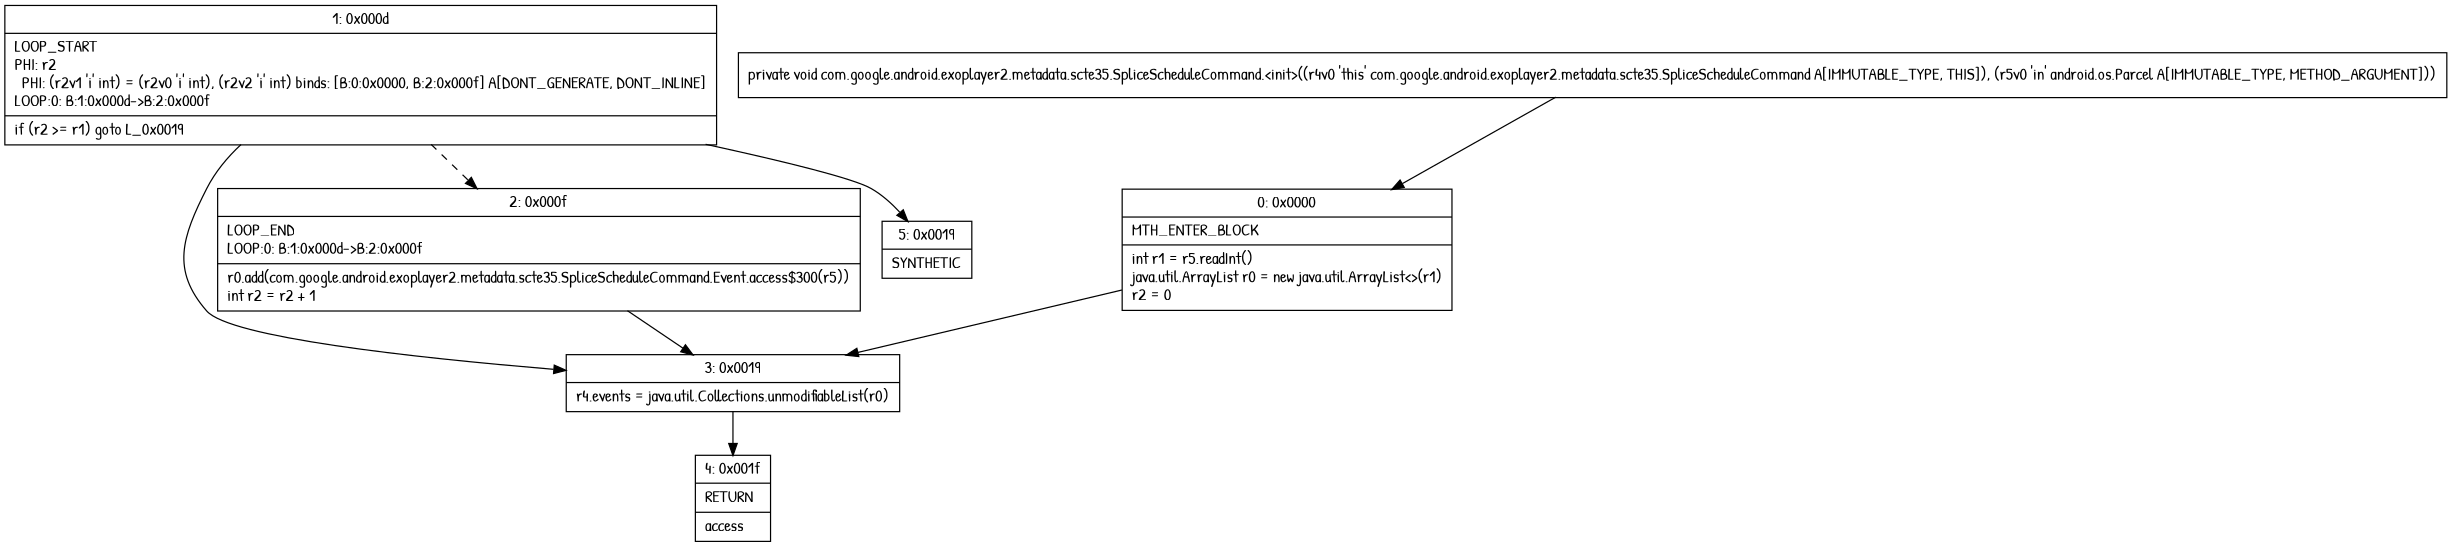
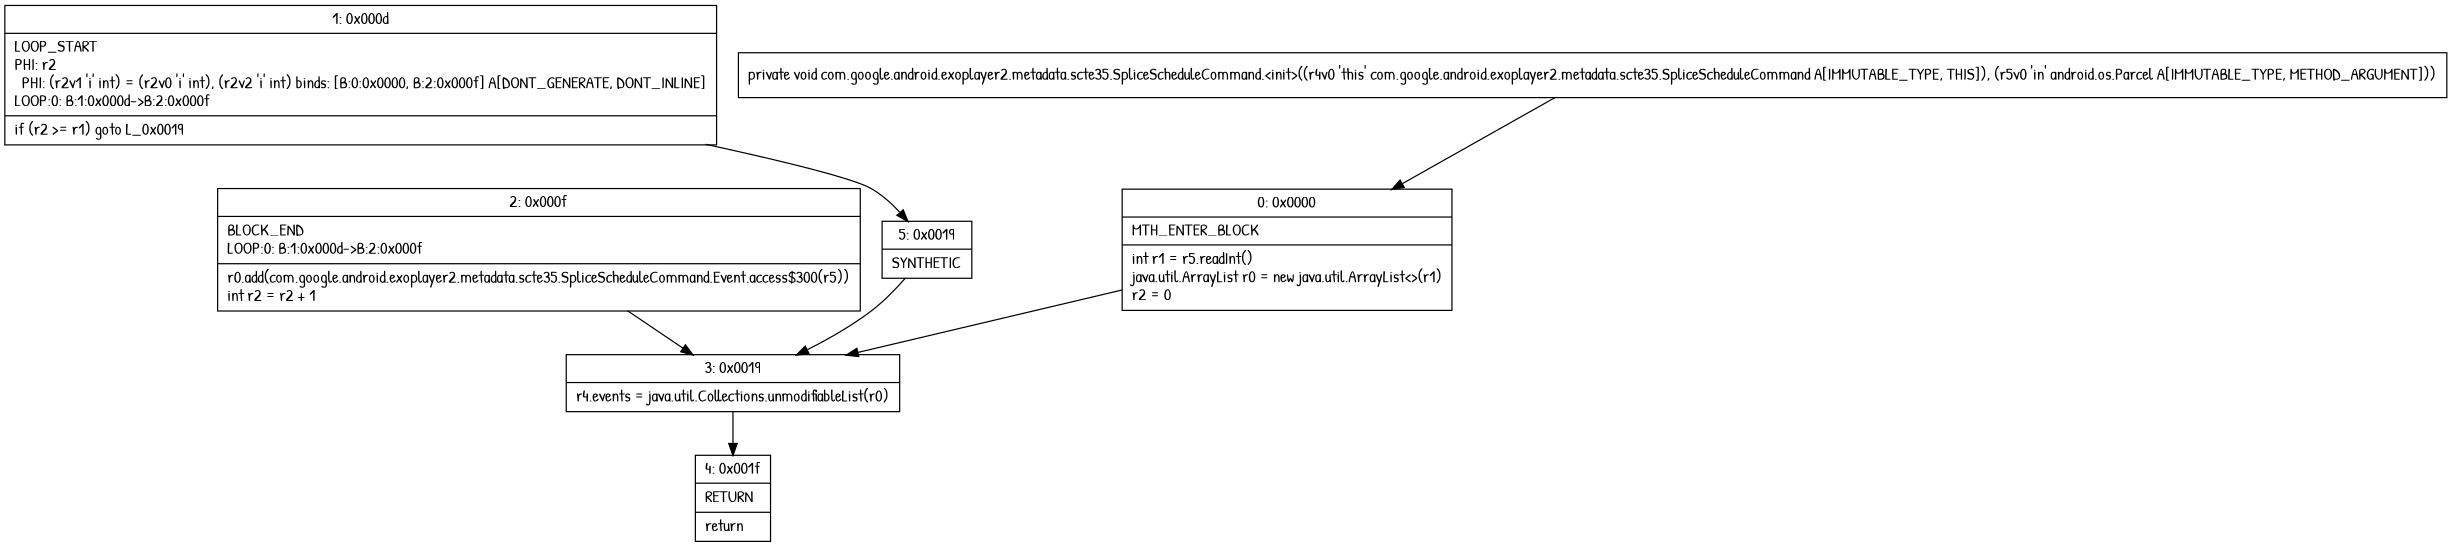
(450, 162) -> none
(261, 230) -> (266, 230)
(284, 337) -> (860, 319)
(724, 526) -> (724, 526)
